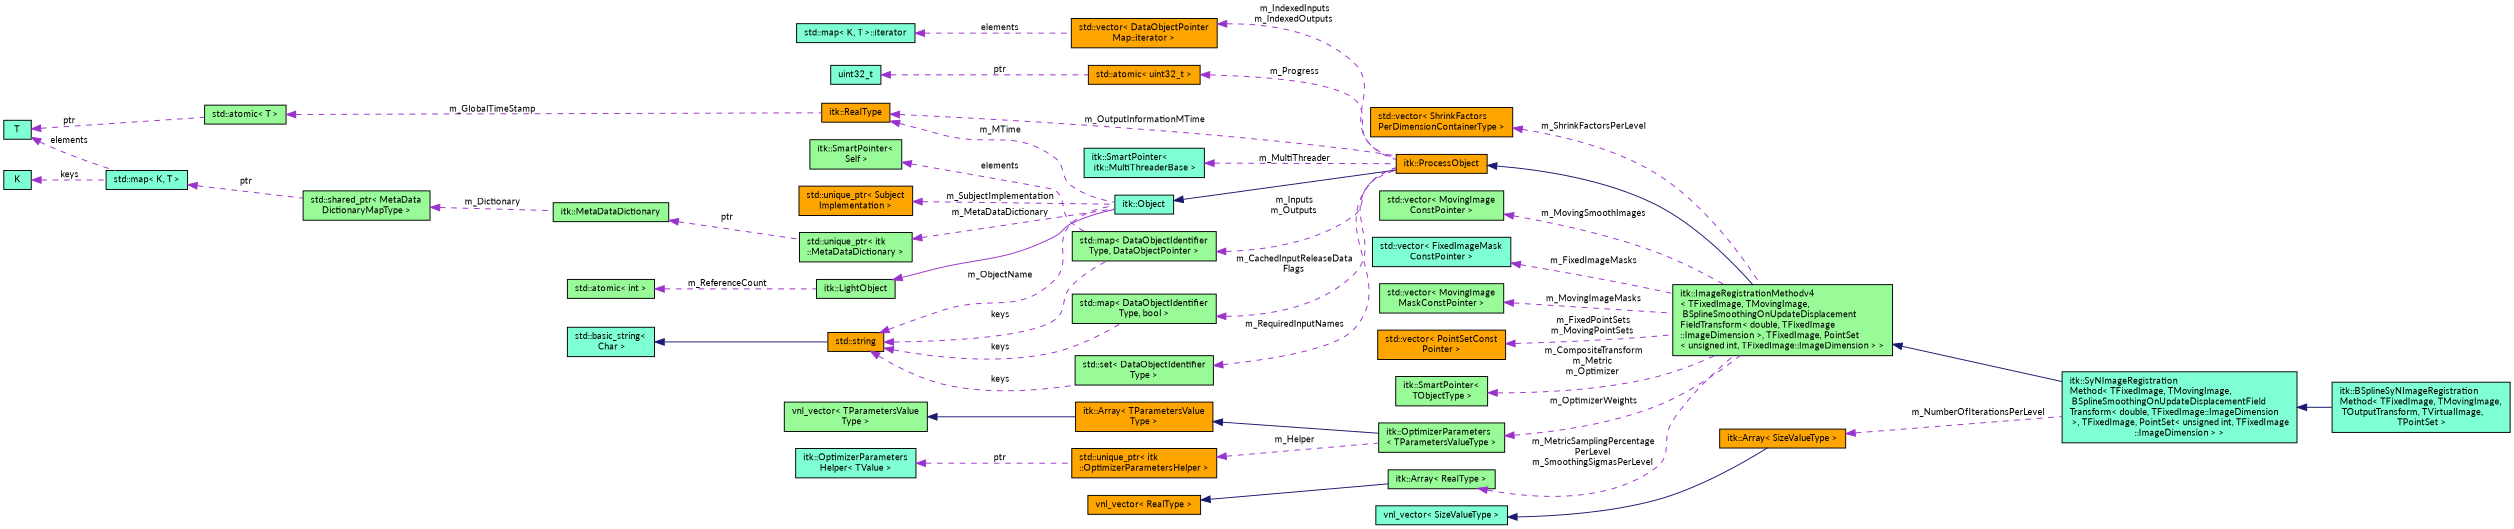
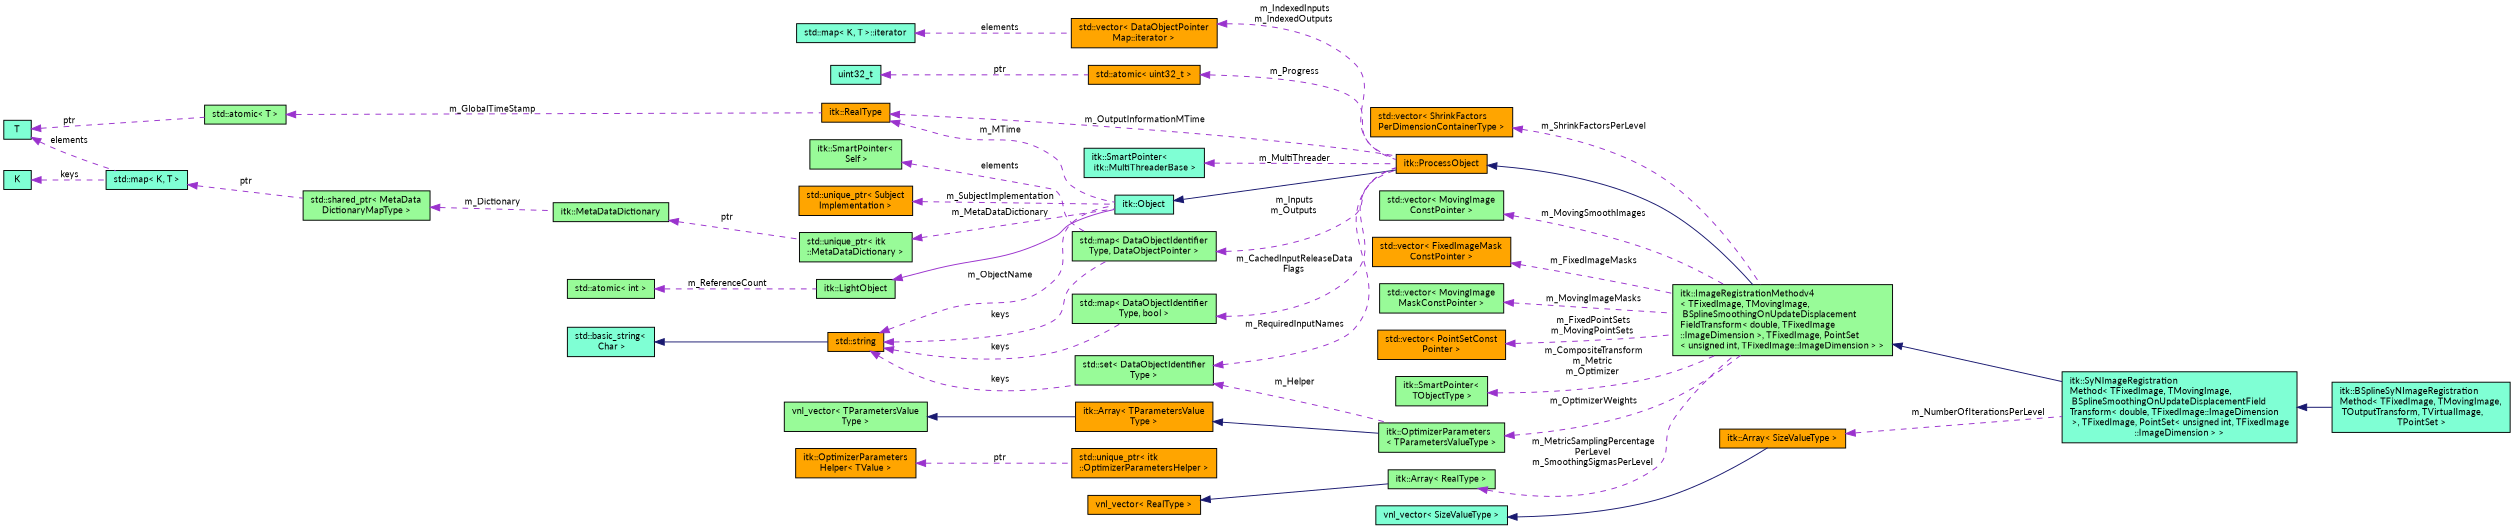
(1442, 252) -> (1442, 252)
(1302, 450) -> (1307, 403)
(856, 463) -> (856, 463)
